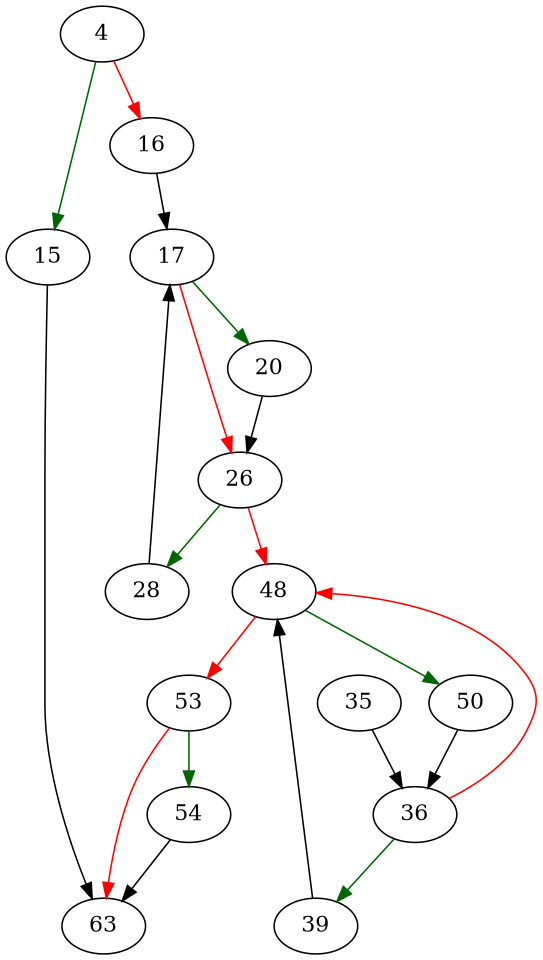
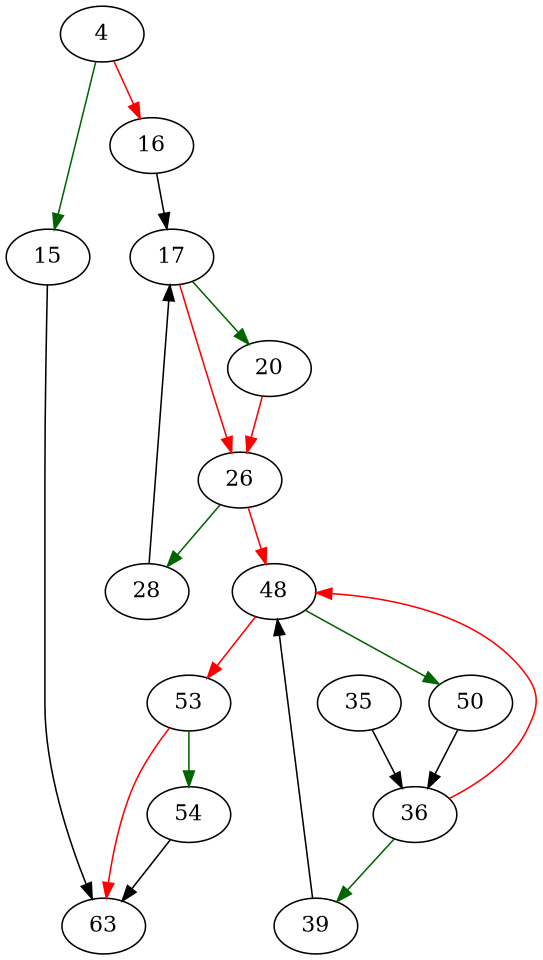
(257, 417) -> (257, 417)
